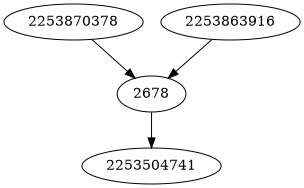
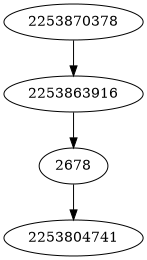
(110, 56) -> (74, 53)
(152, 166) -> (74, 238)
